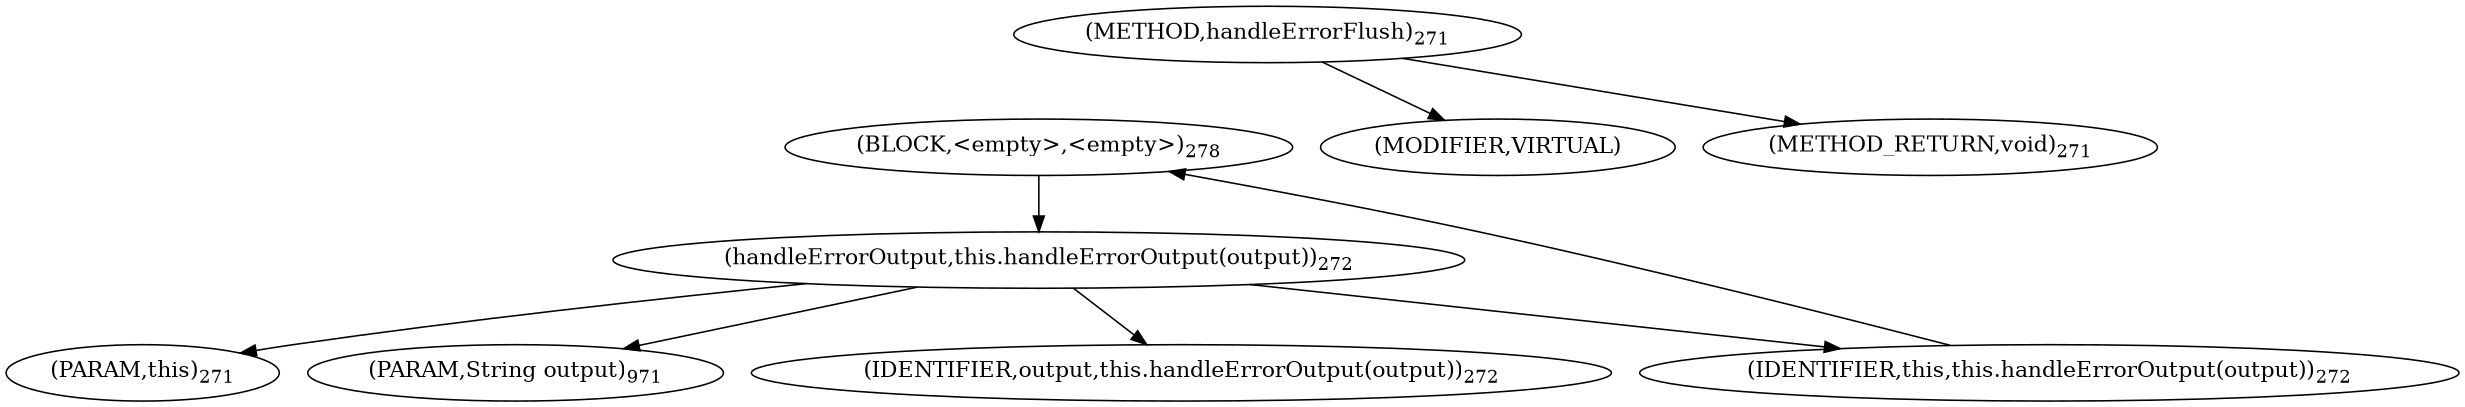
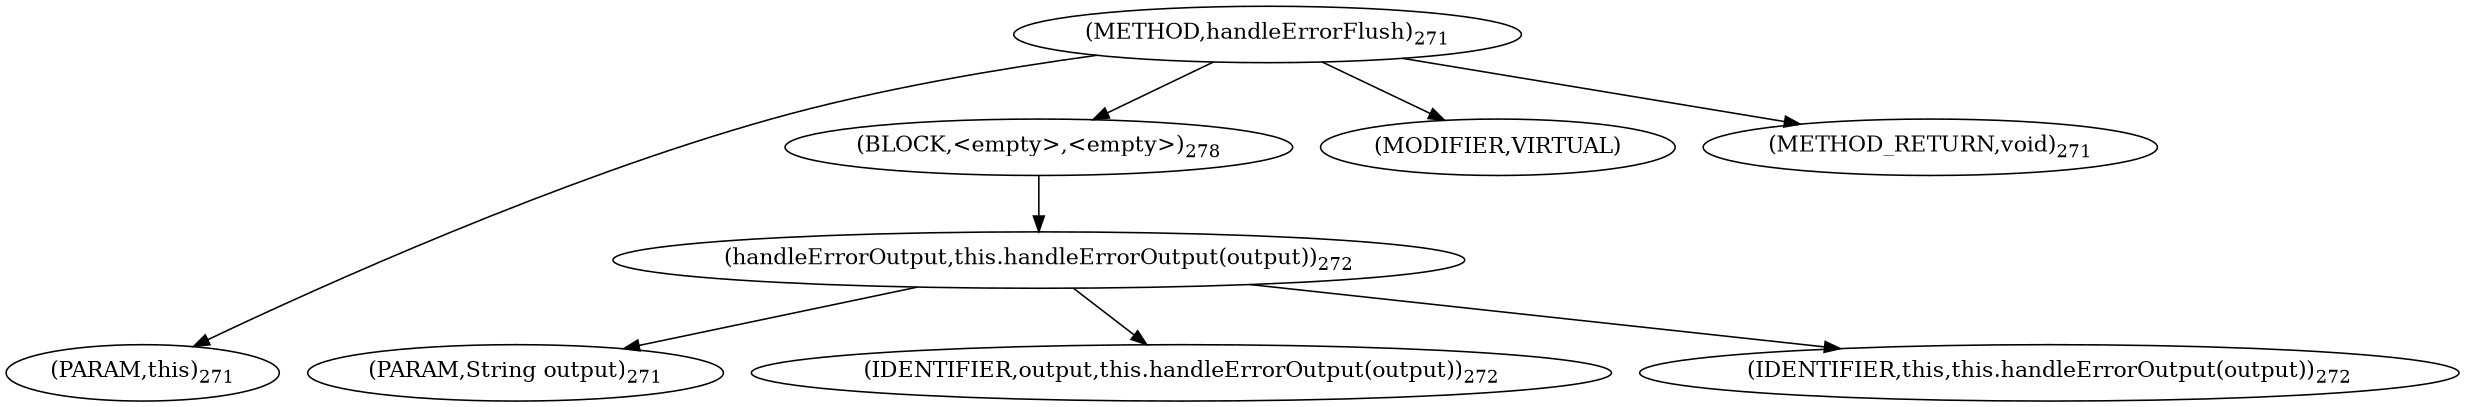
(1569, 252) -> (1160, 87)
(531, 314) -> (641, 160)
(645, 371) -> (645, 371)
